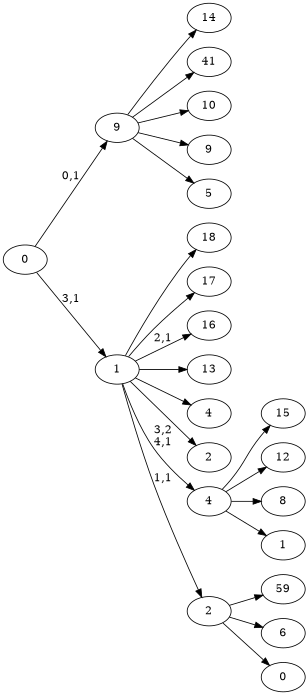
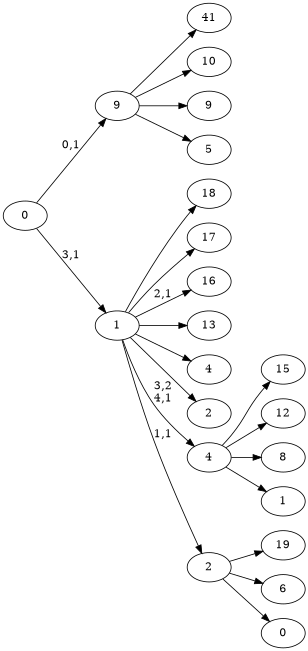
(209, 18) -> none
(283, 589) -> (283, 545)
